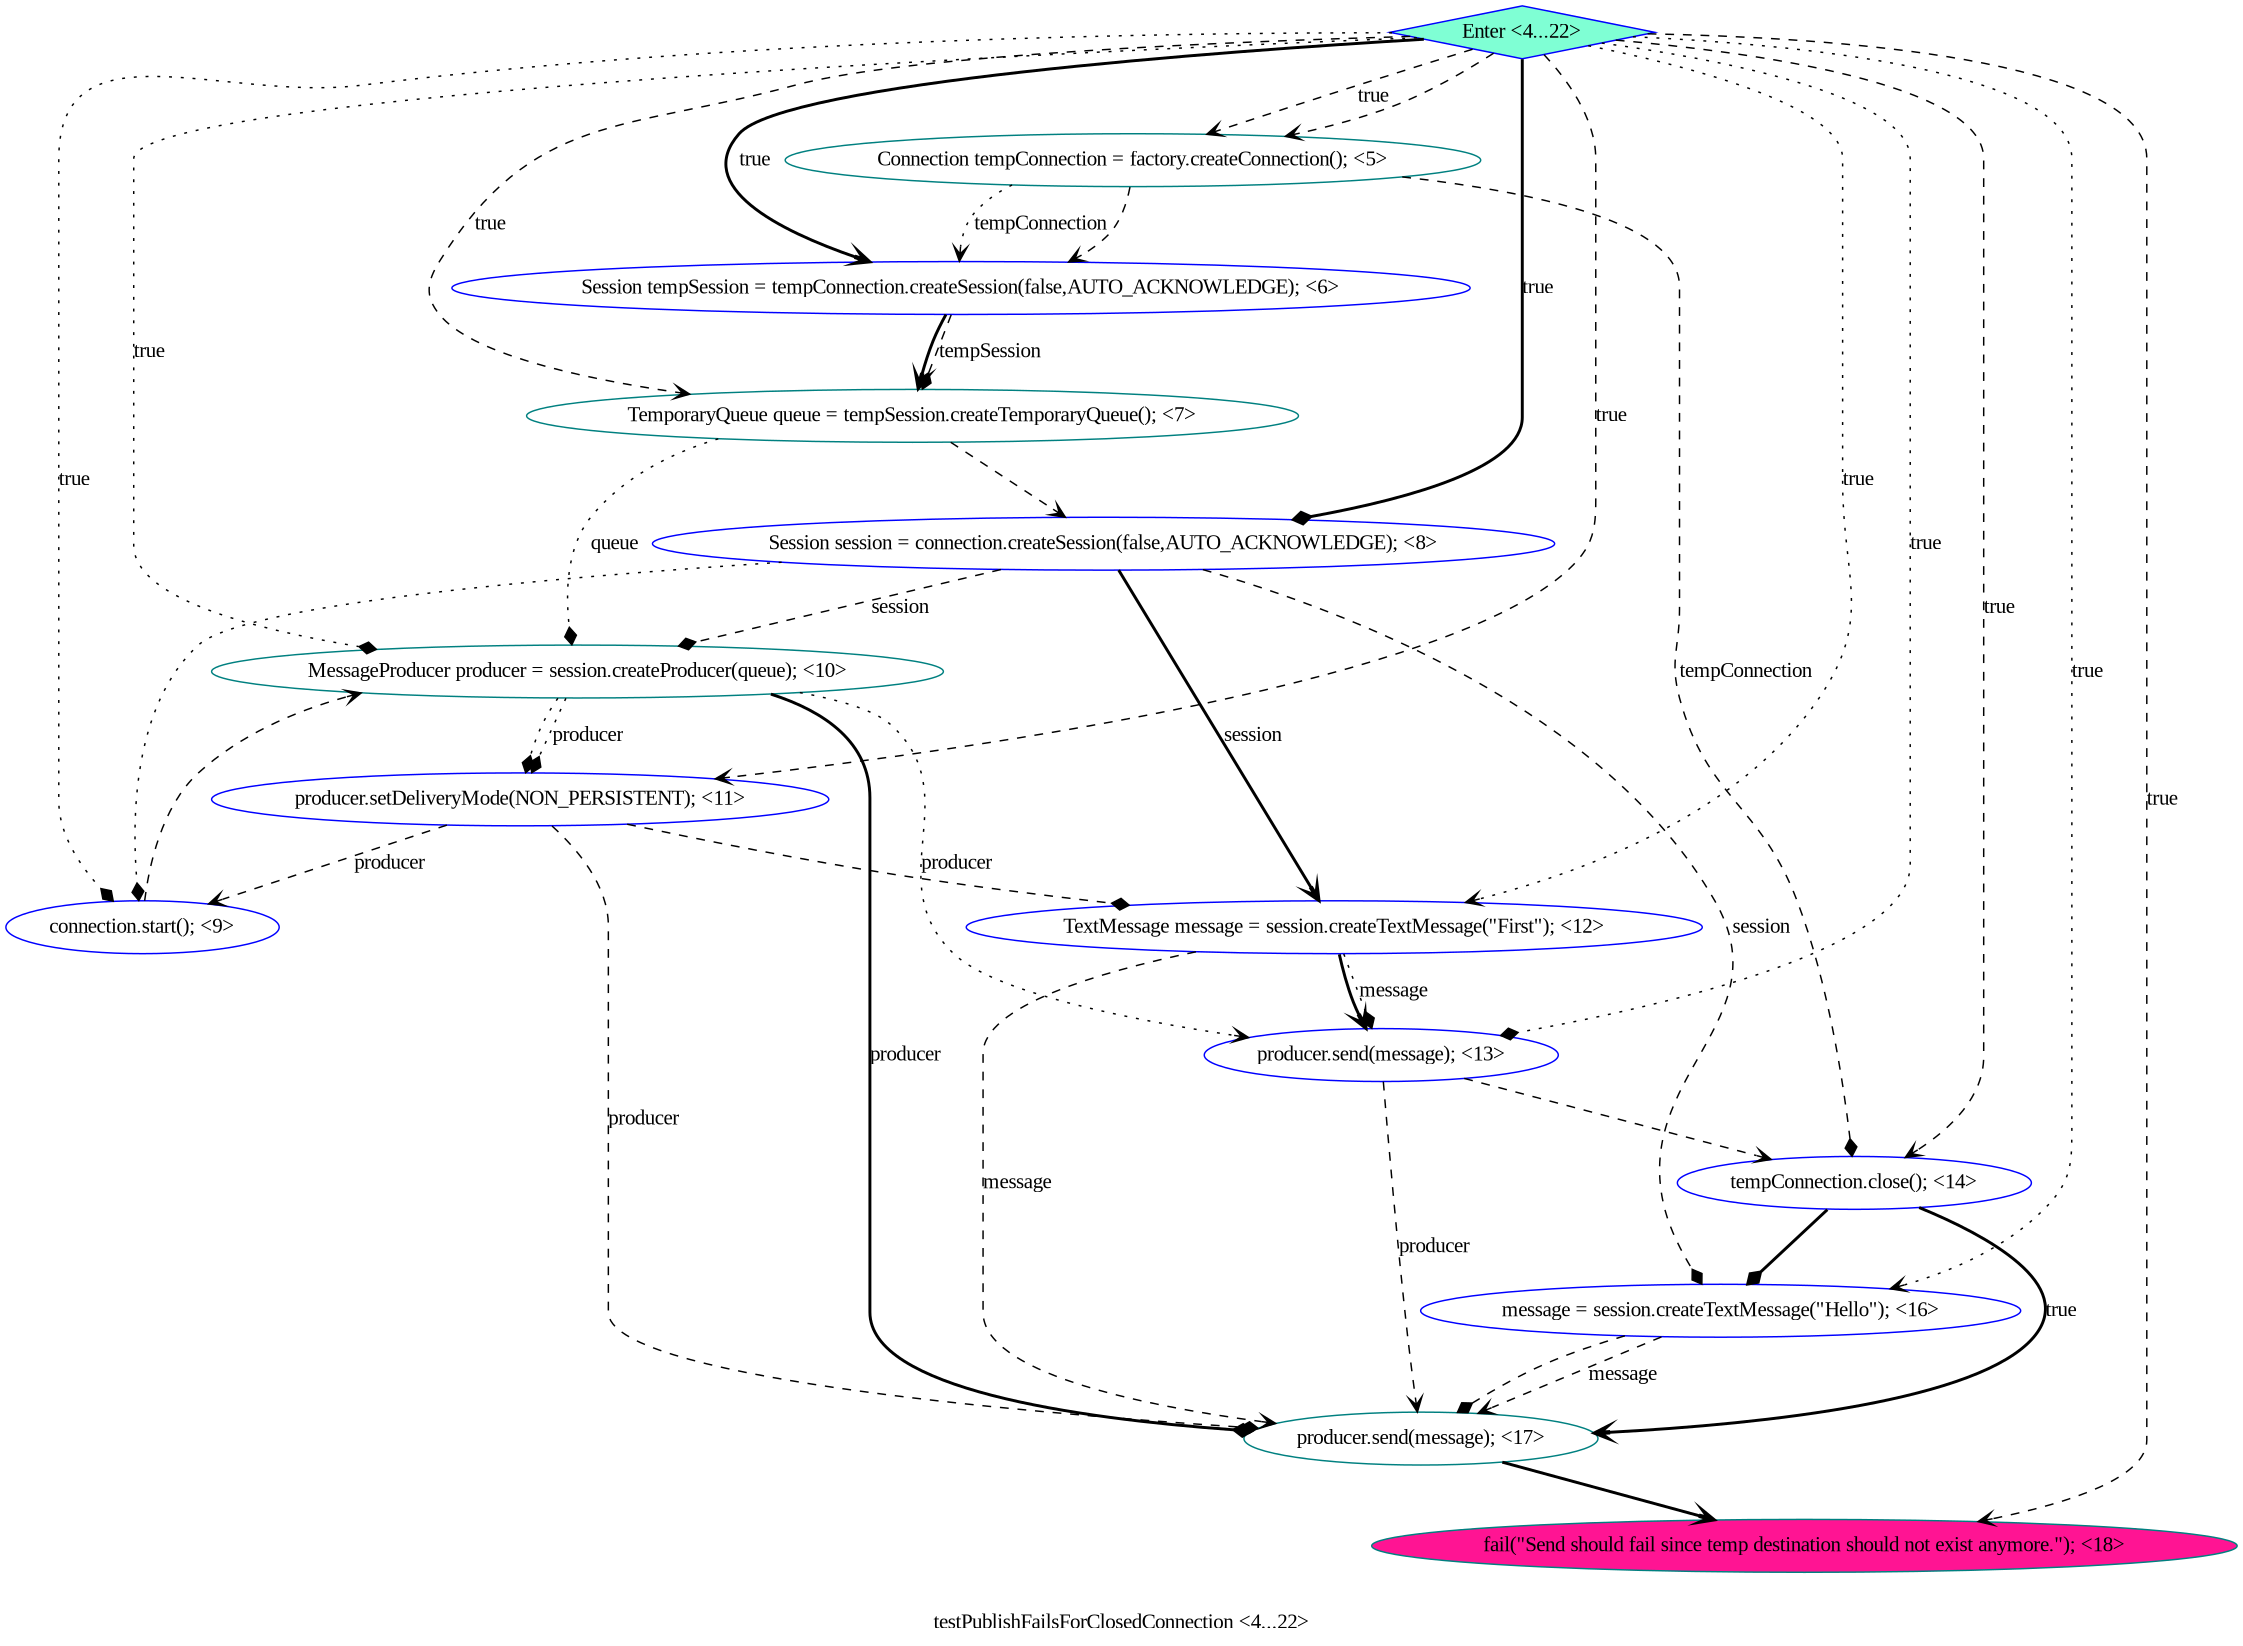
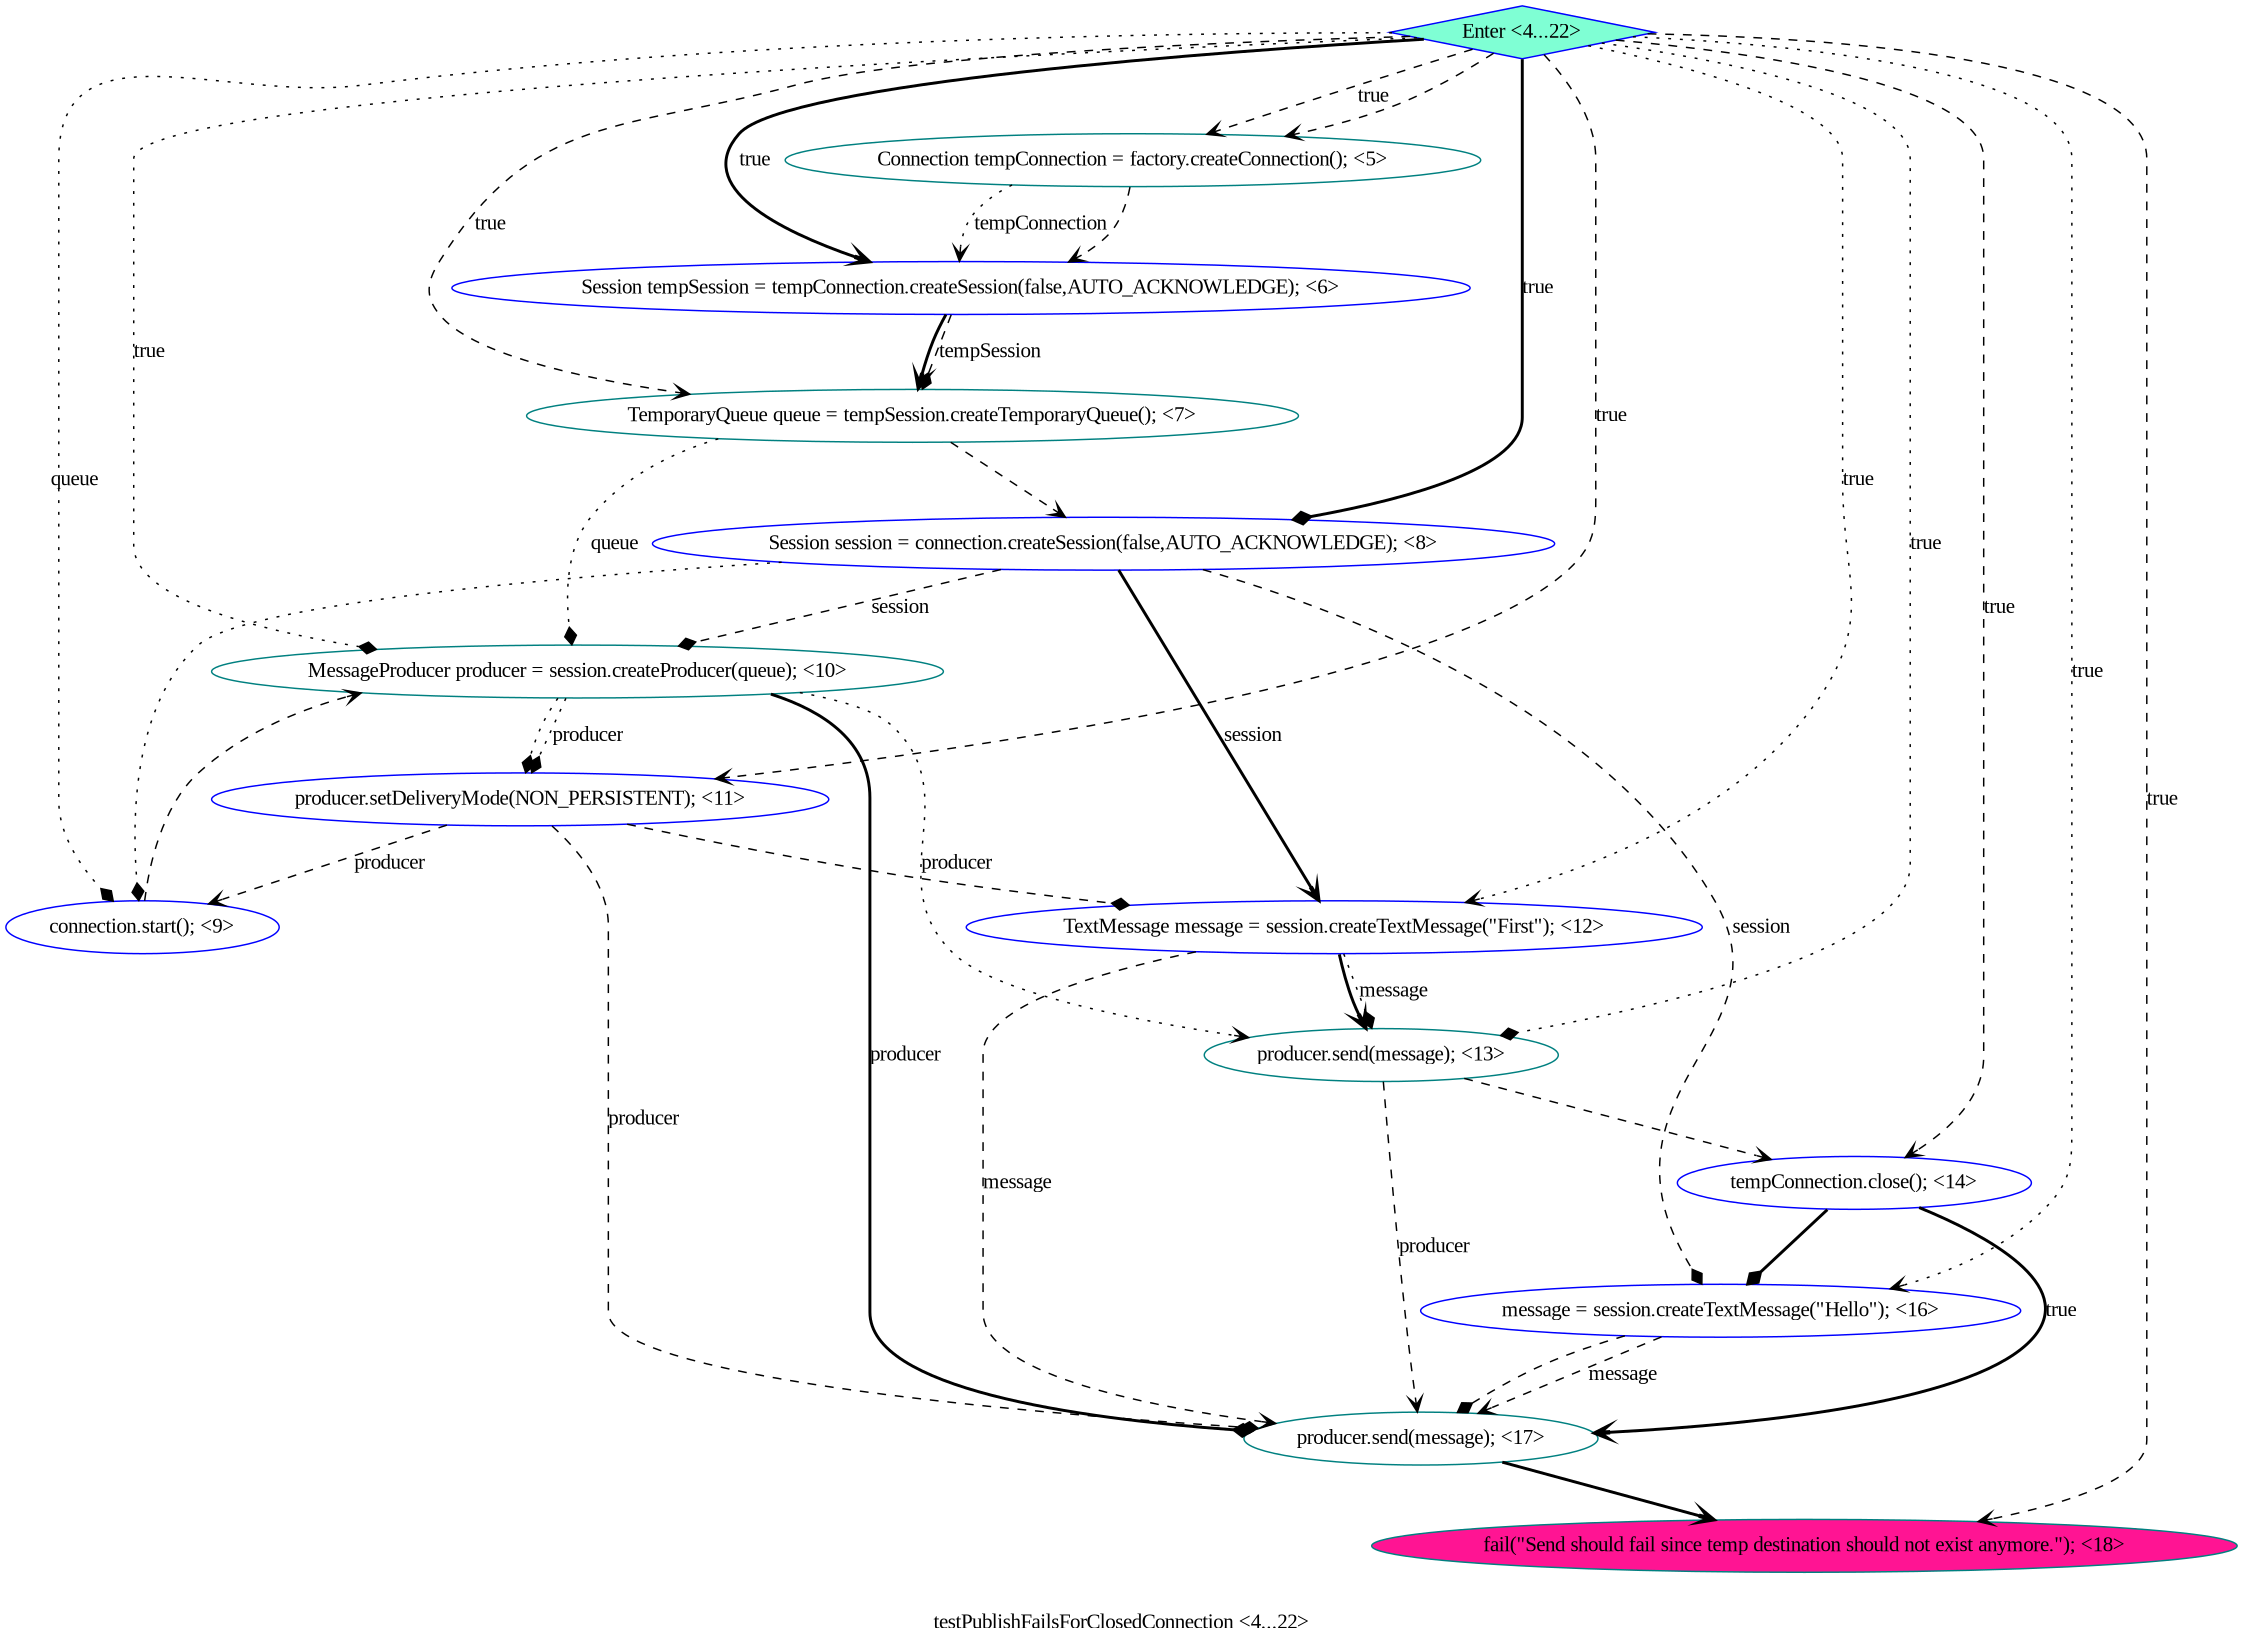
(75, 480) -> (75, 480)
(1680, 576) -> none
(1381, 1055) -> (1381, 1055)
